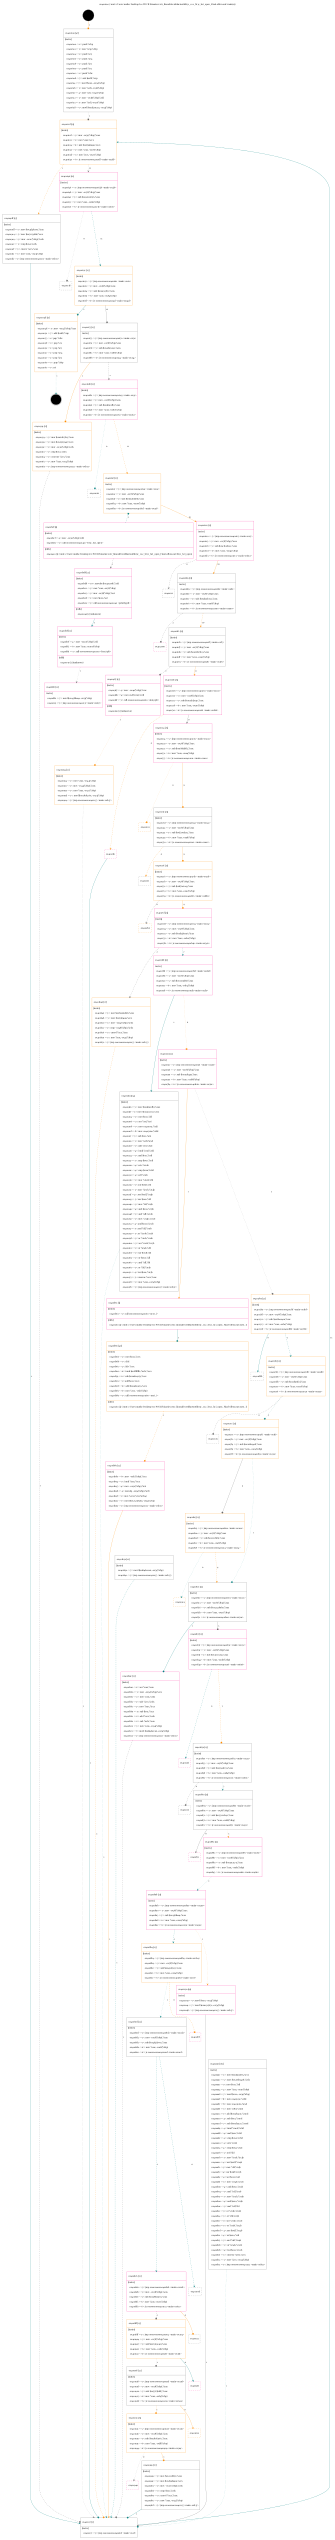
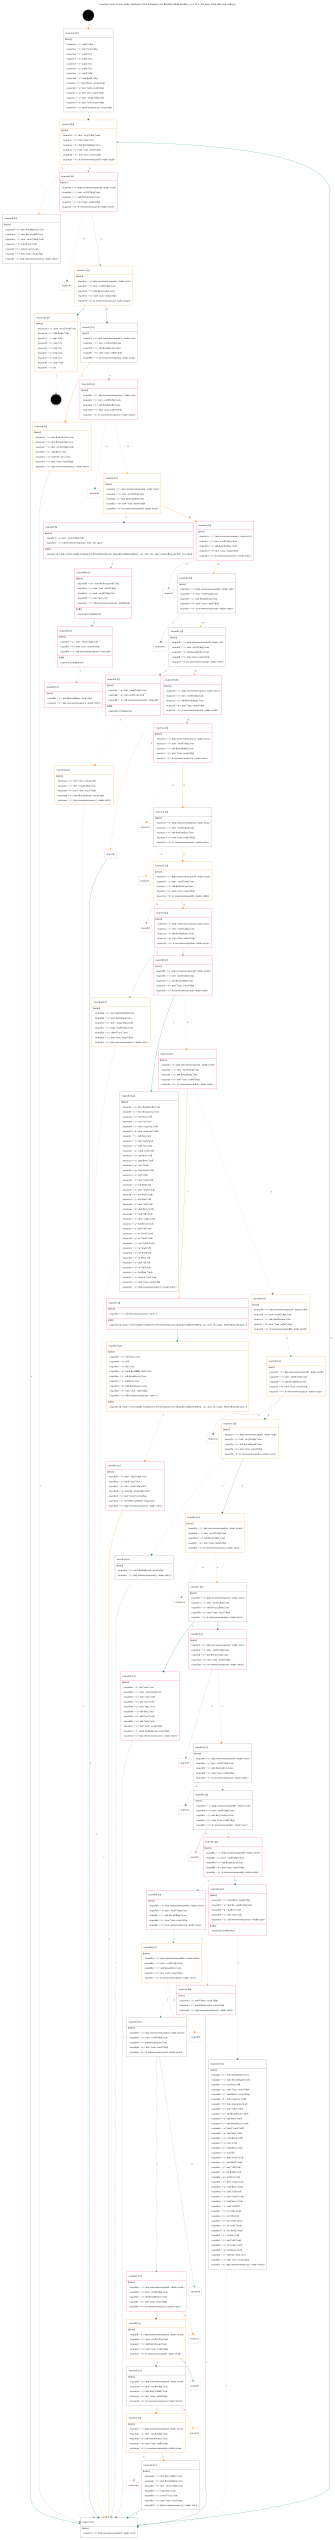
(127, 519) -> (125, 517)
(257, 1376) -> none
(252, 1522) -> (185, 1504)
none -> (238, 1910)
